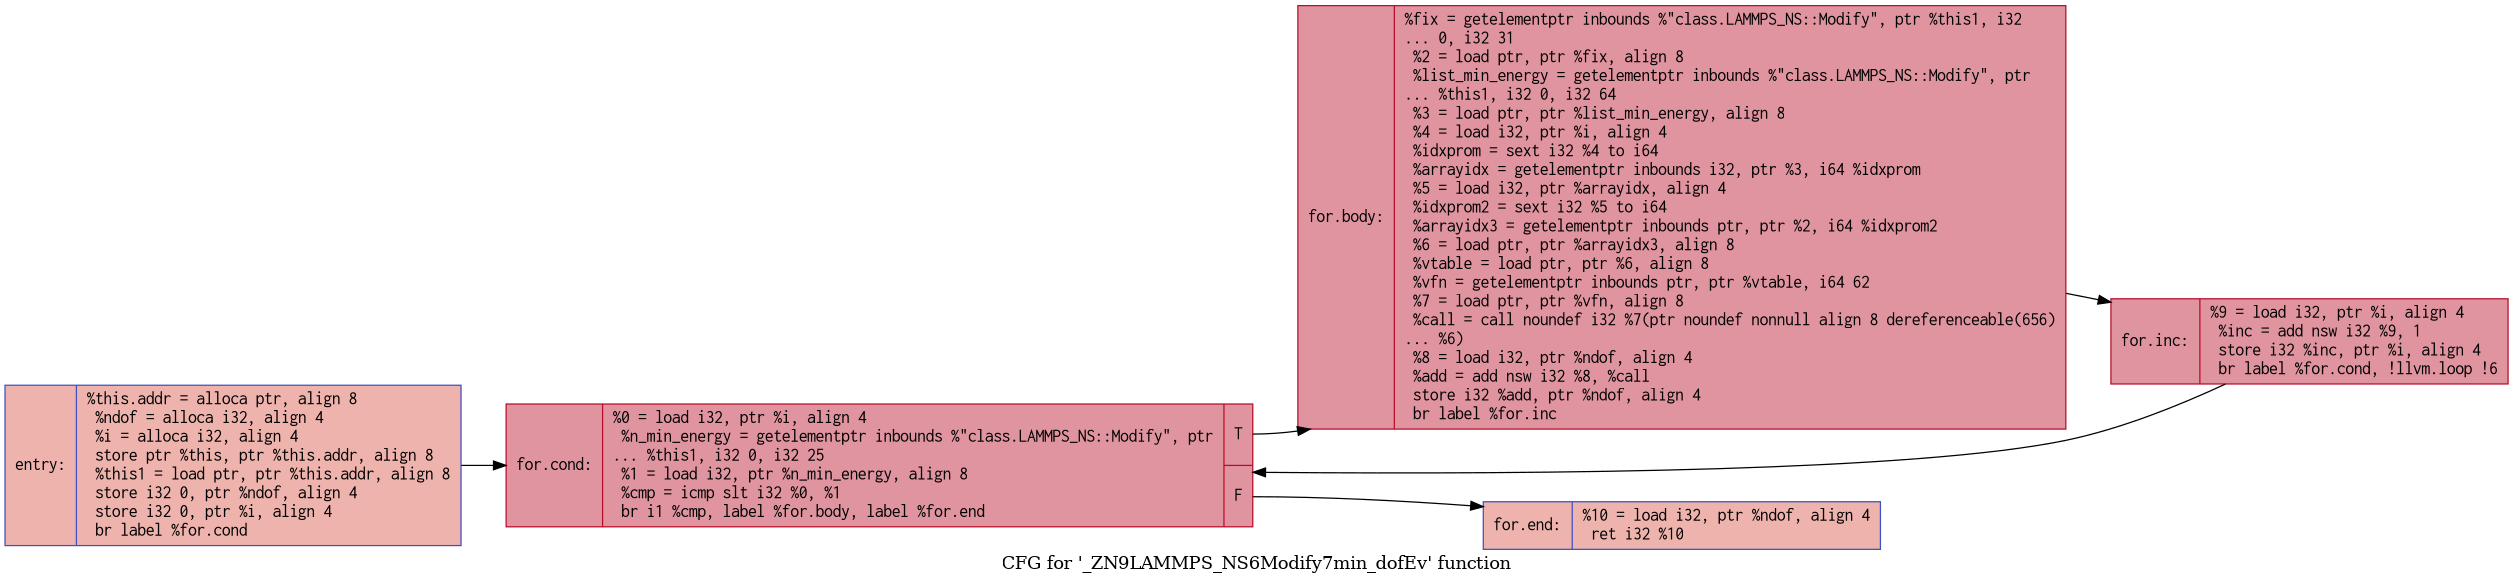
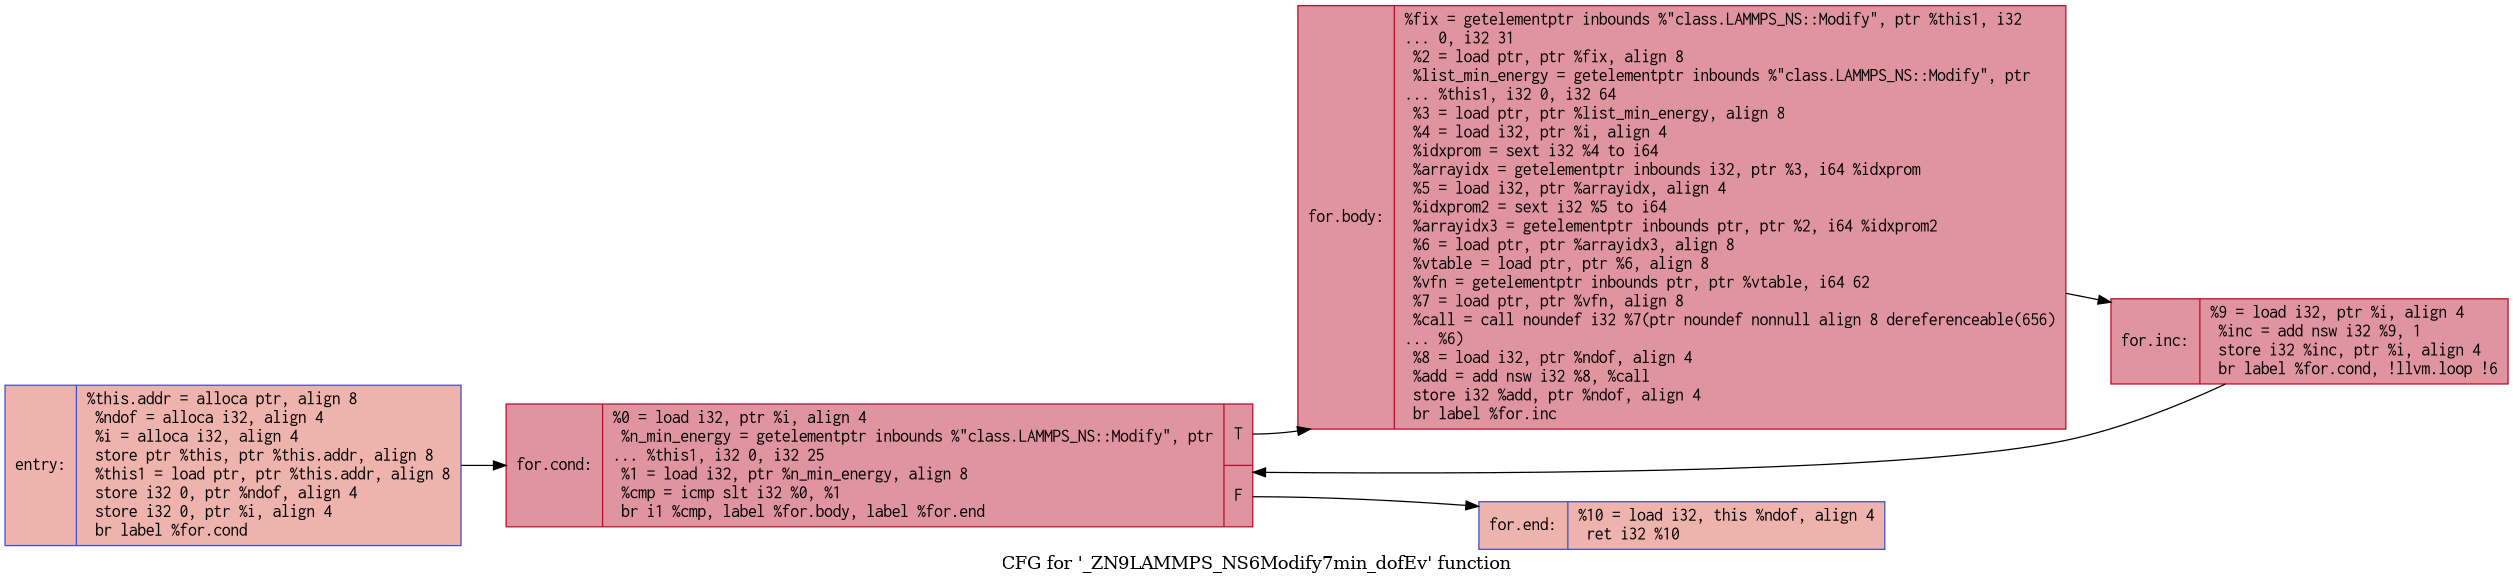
(1726, 516) -> (1726, 516)
